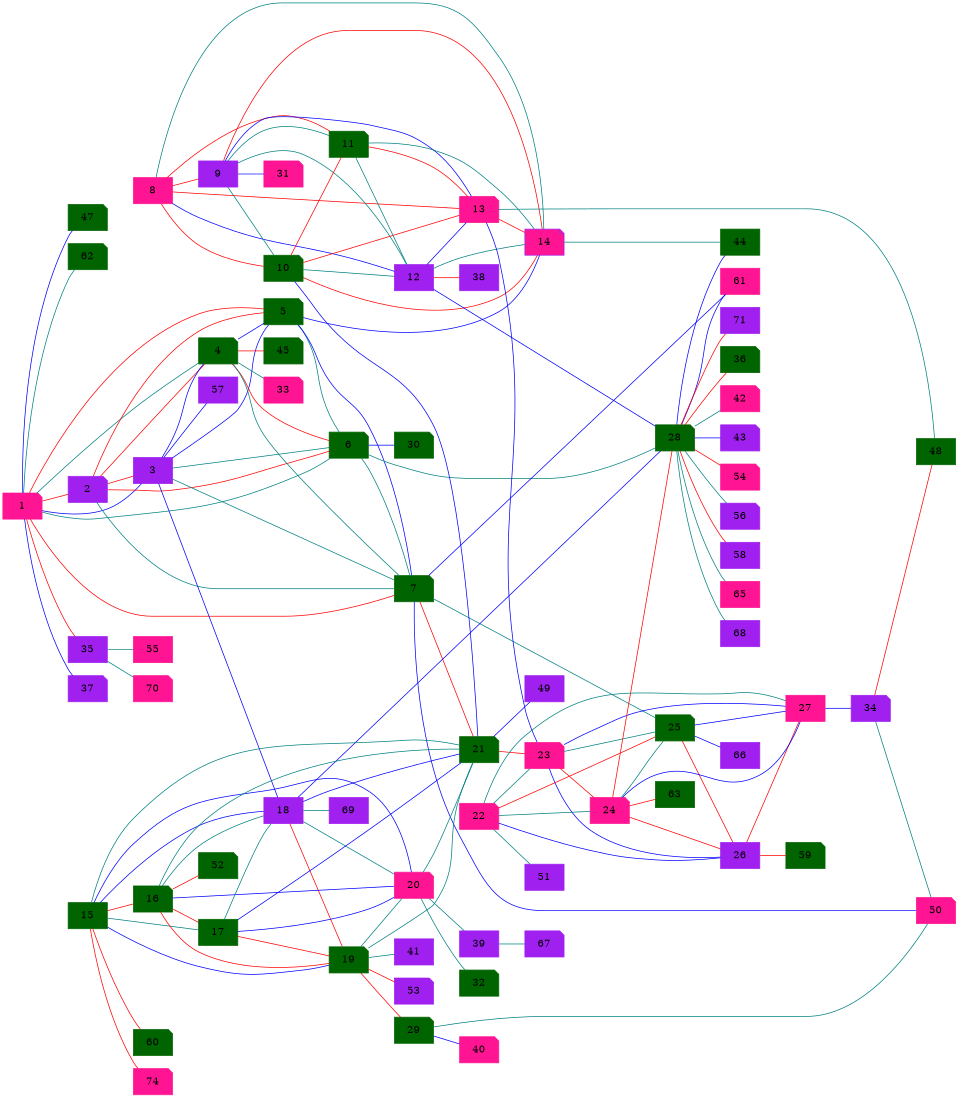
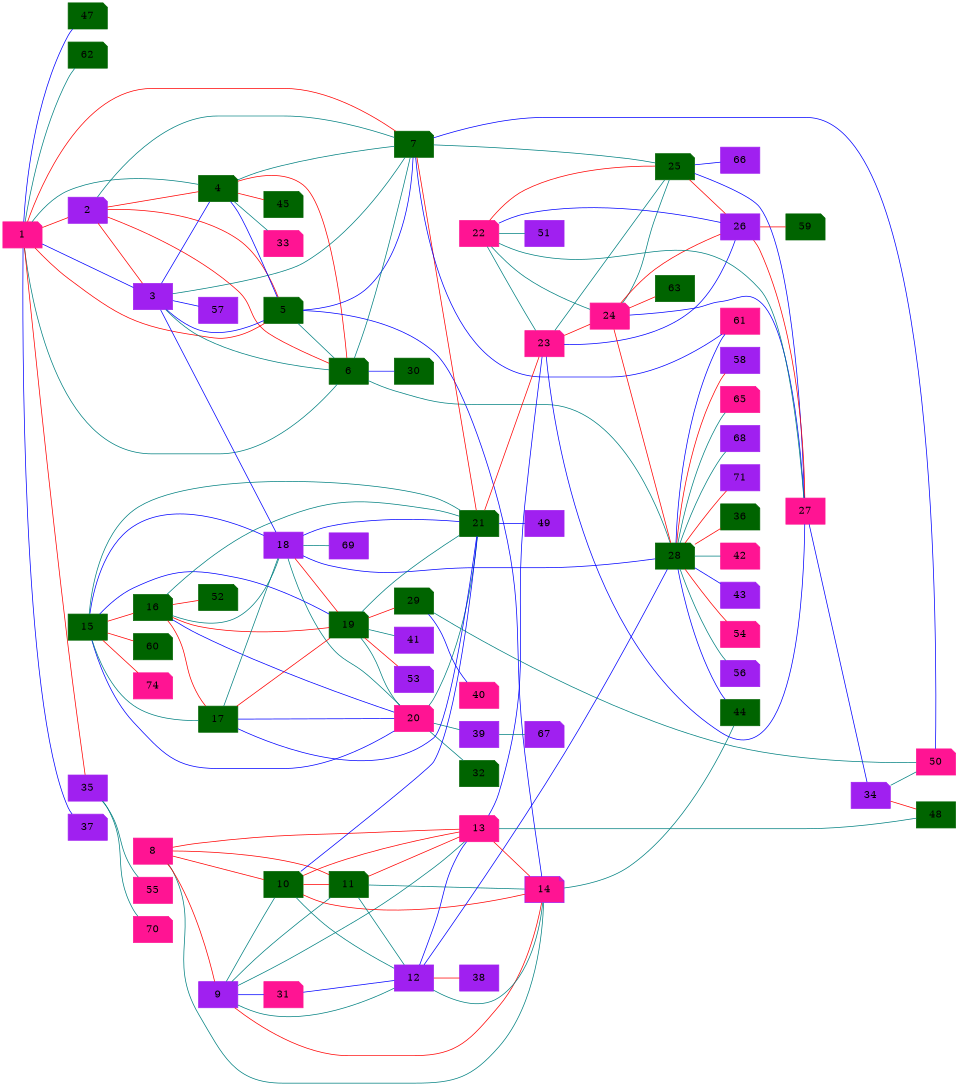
(352, 122) -> (356, 921)
(281, 243) -> (349, 986)
(740, 595) -> (740, 399)
